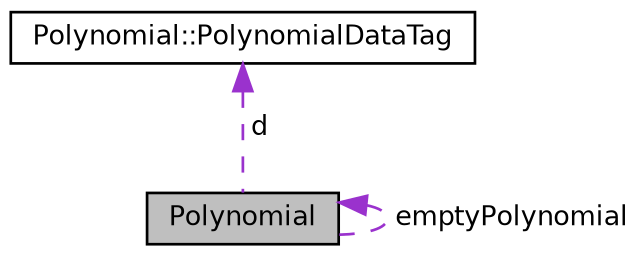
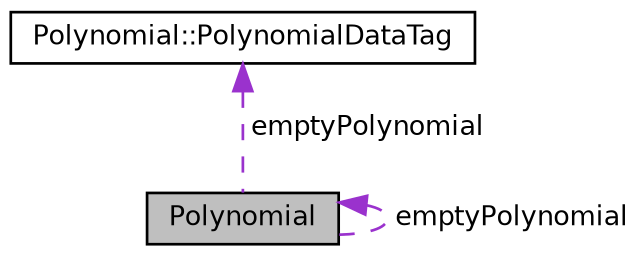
(256, 128) -> (364, 128)
